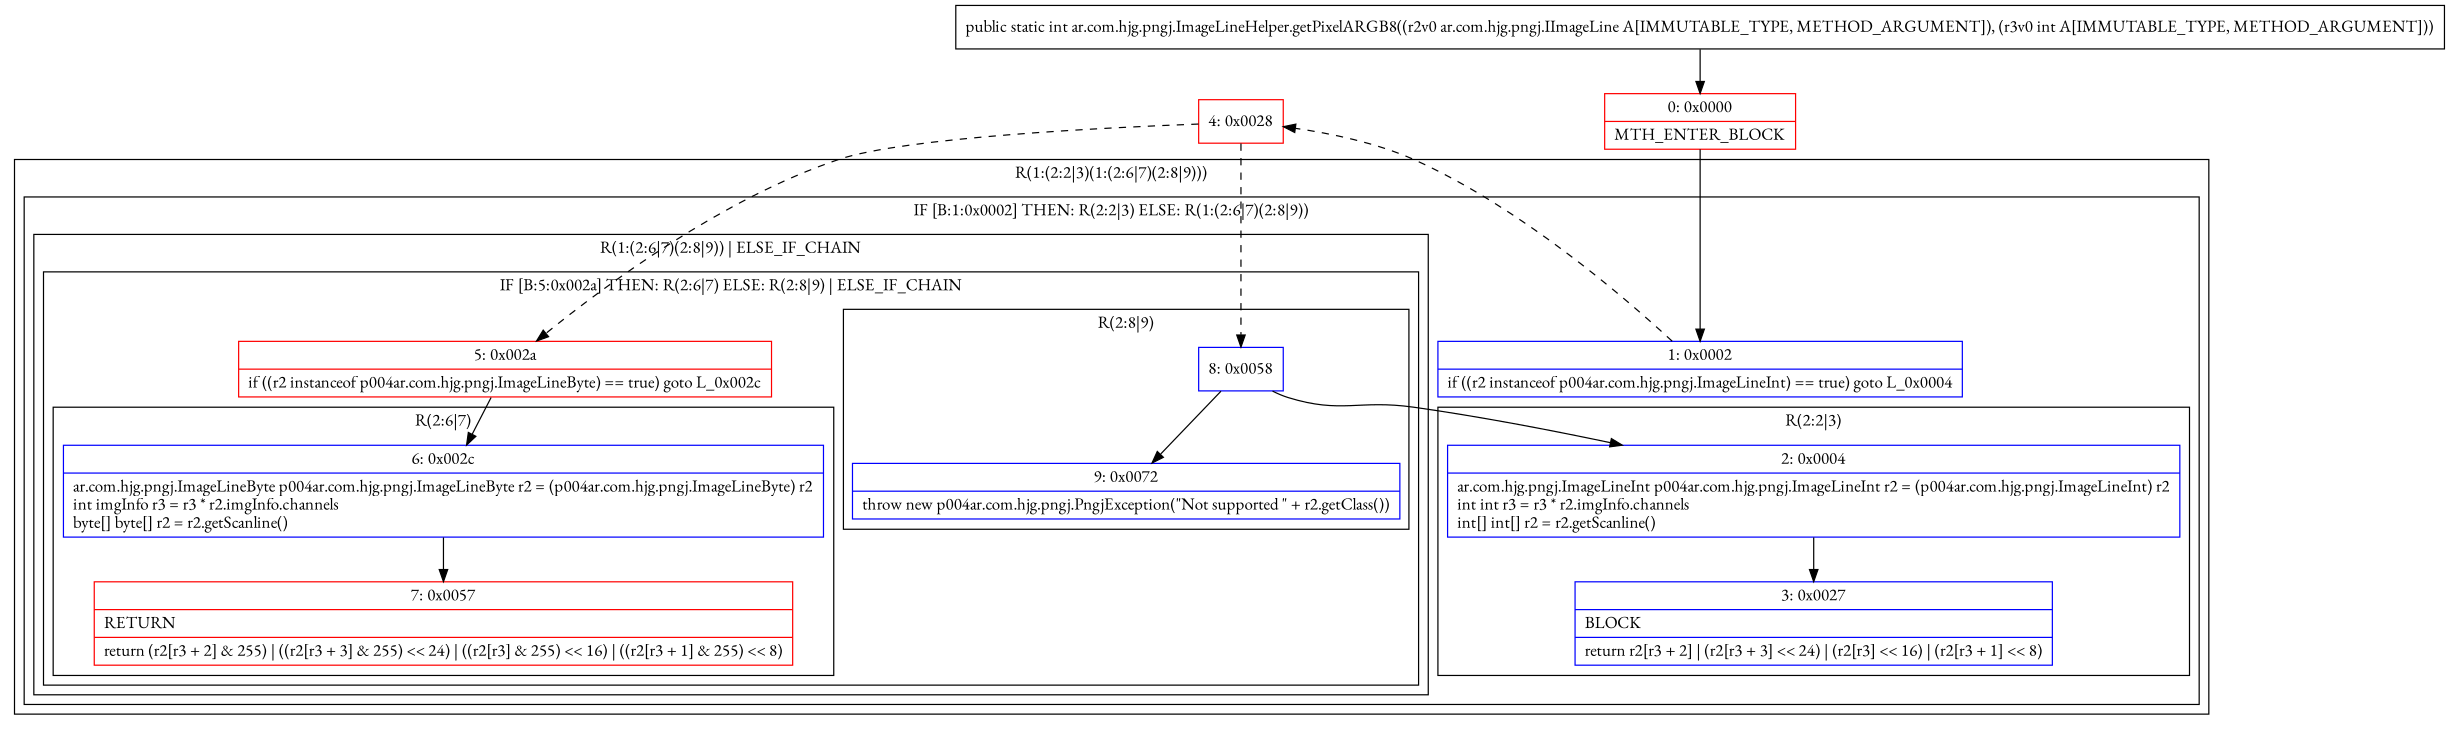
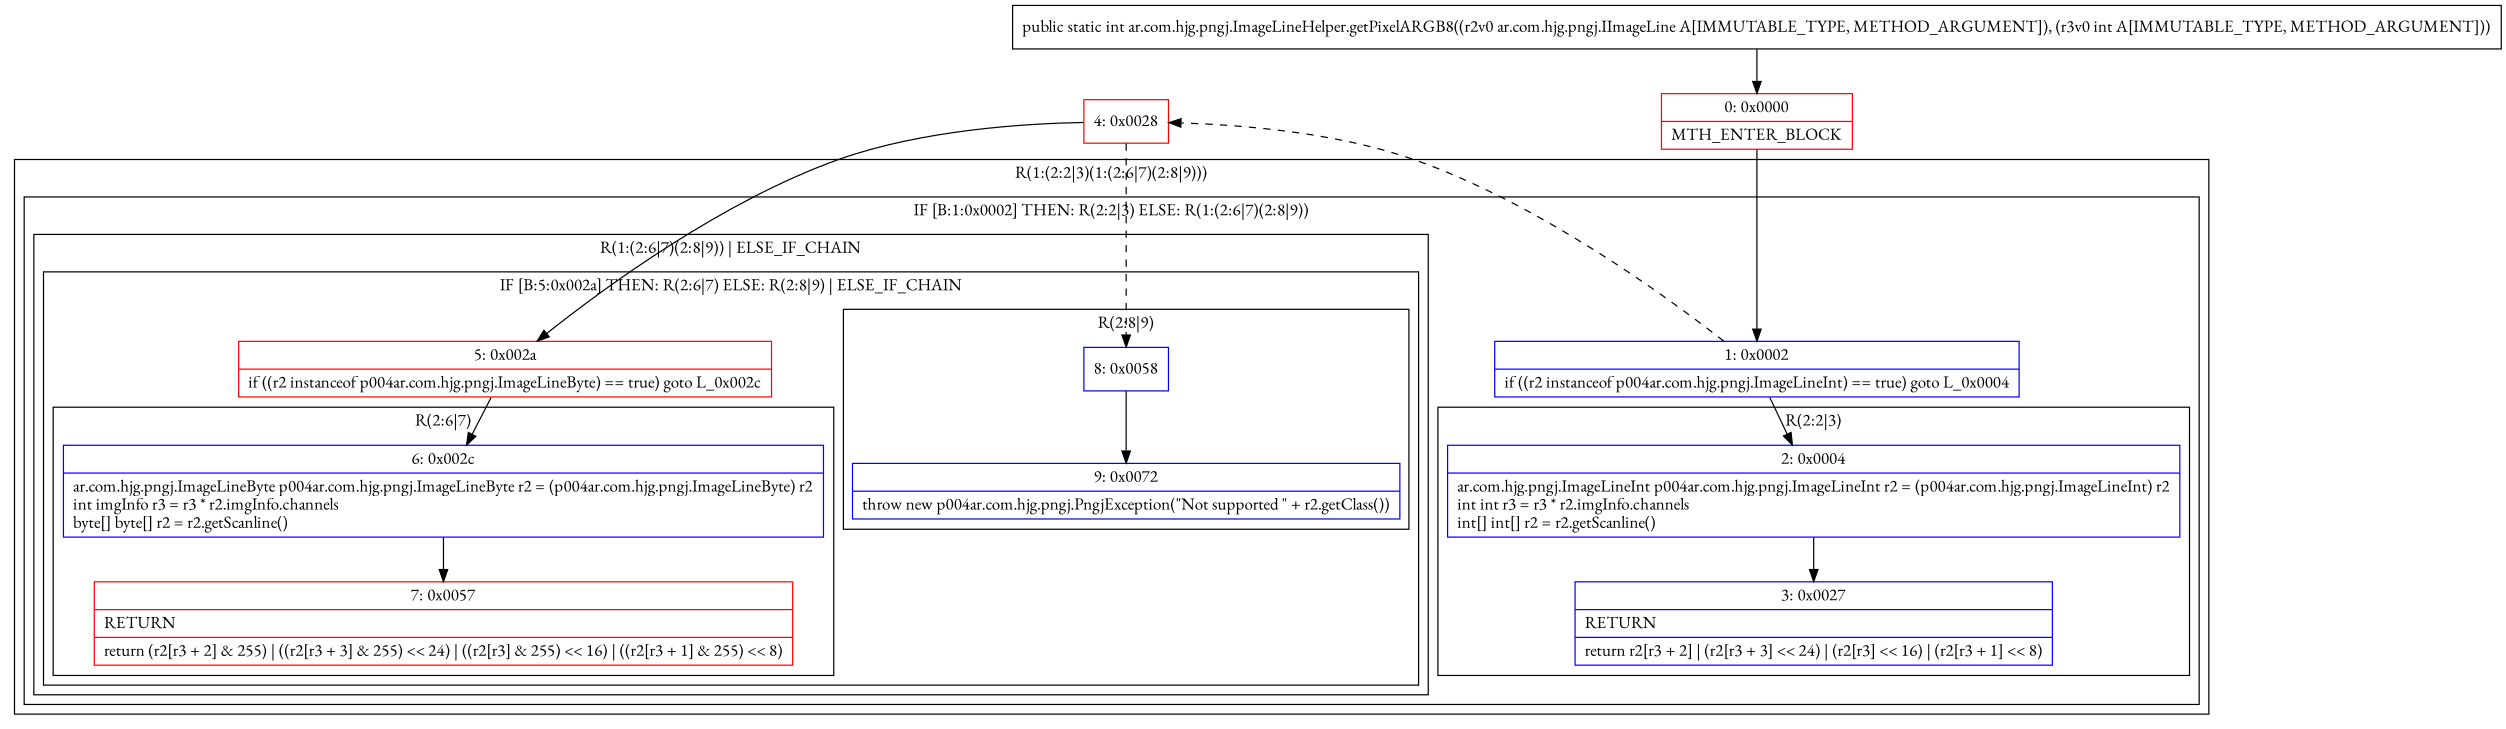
(883, 150) -> (796, 177)
(1467, 415) -> (1778, 416)
(1613, 623) -> (1621, 623)
